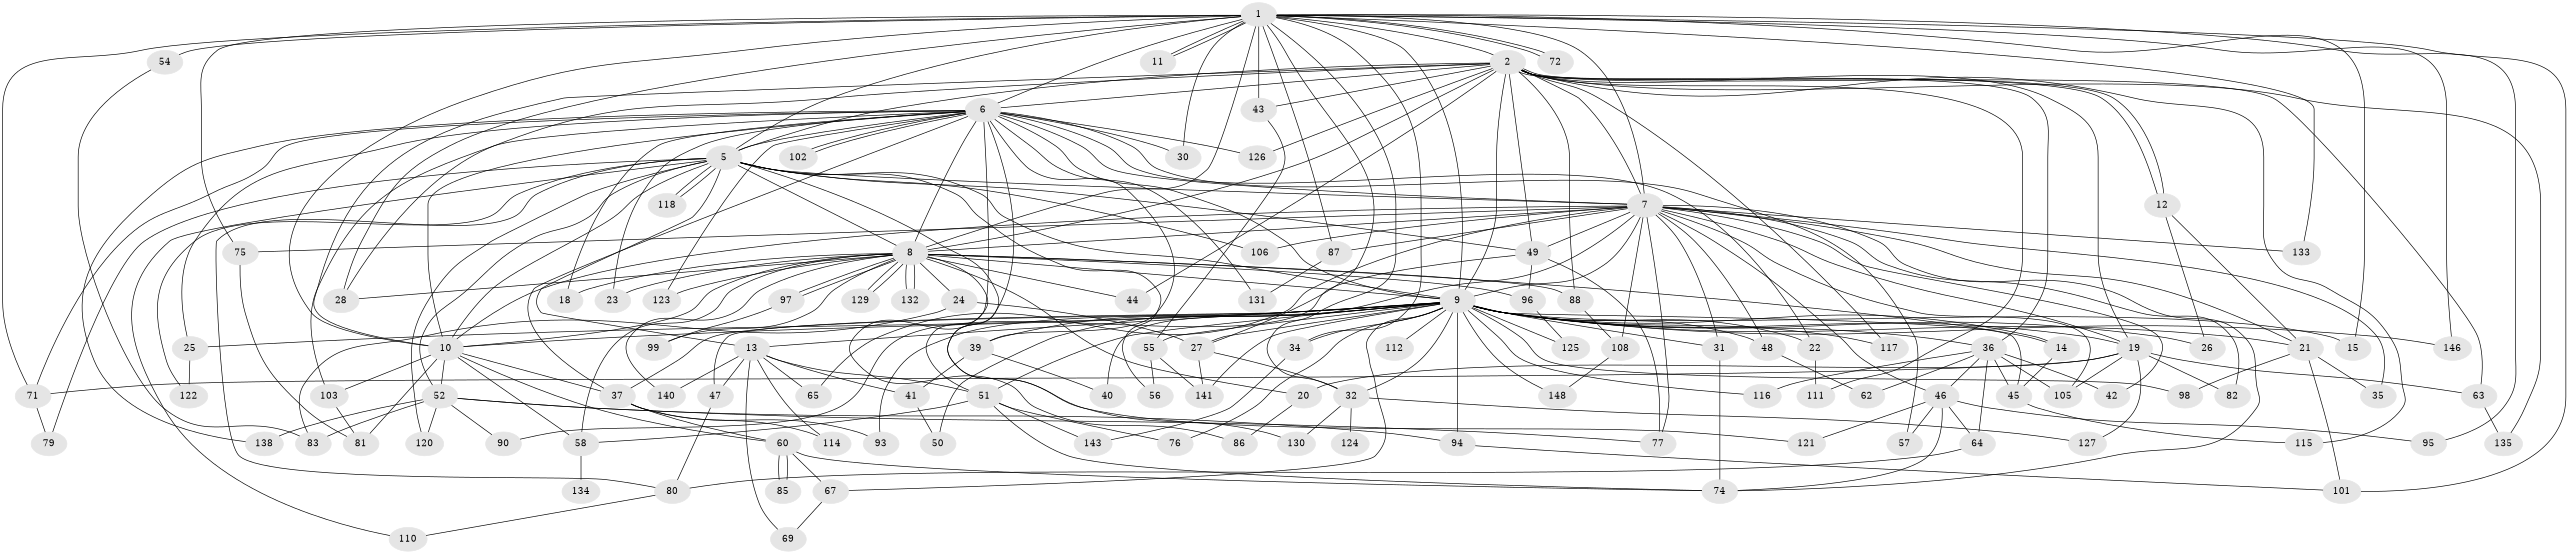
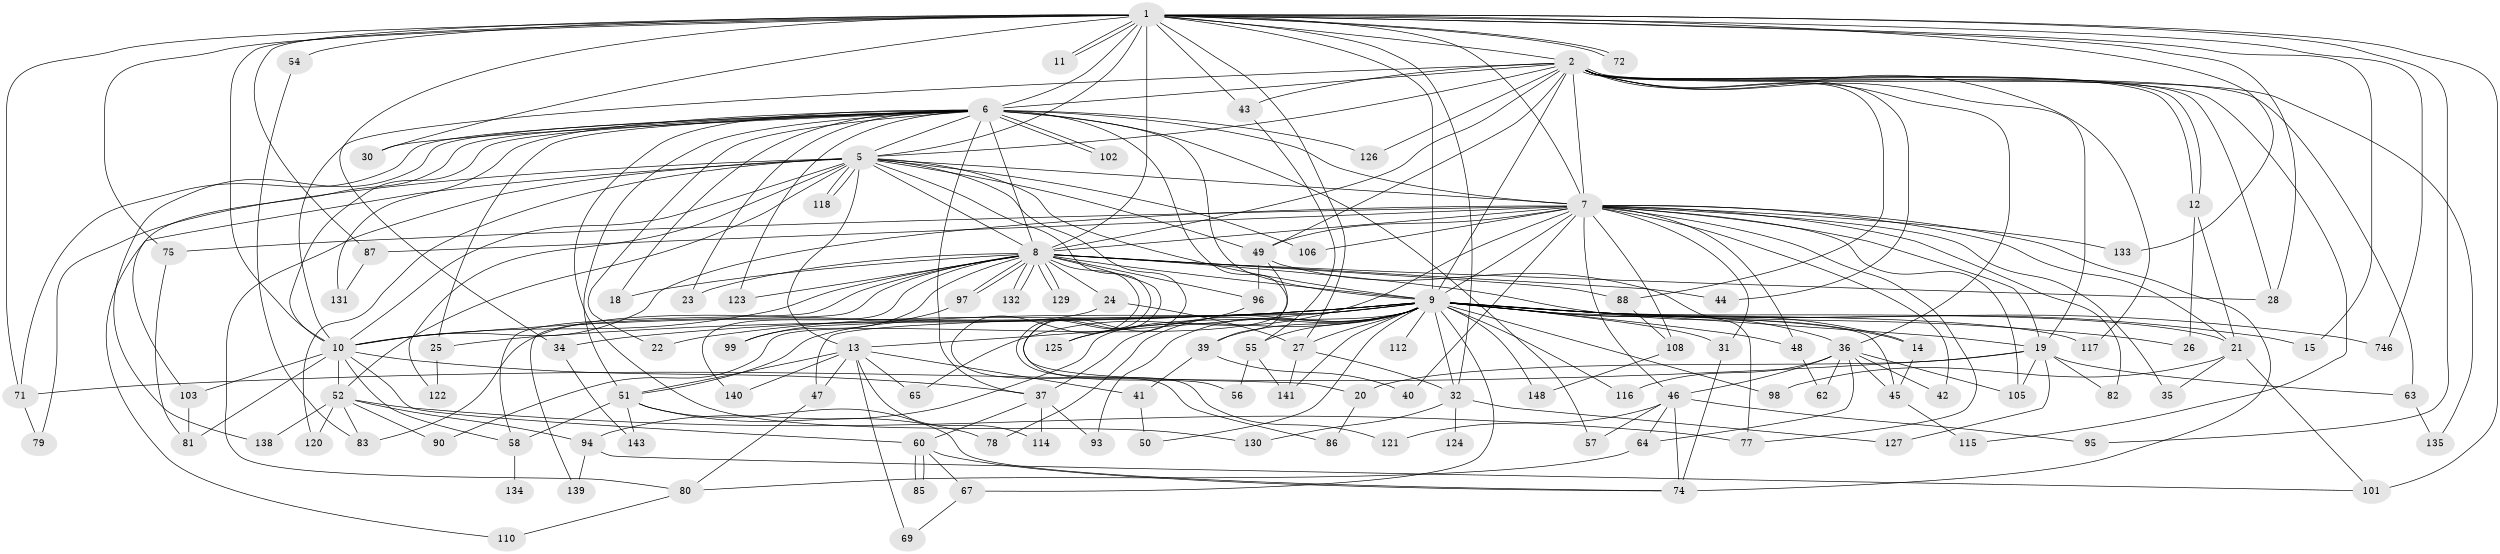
(2453, 348) -> (2384, 348)
(1816, 396) -> none
(1175, 444) -> (992, 444)
none -> (576, 492)
